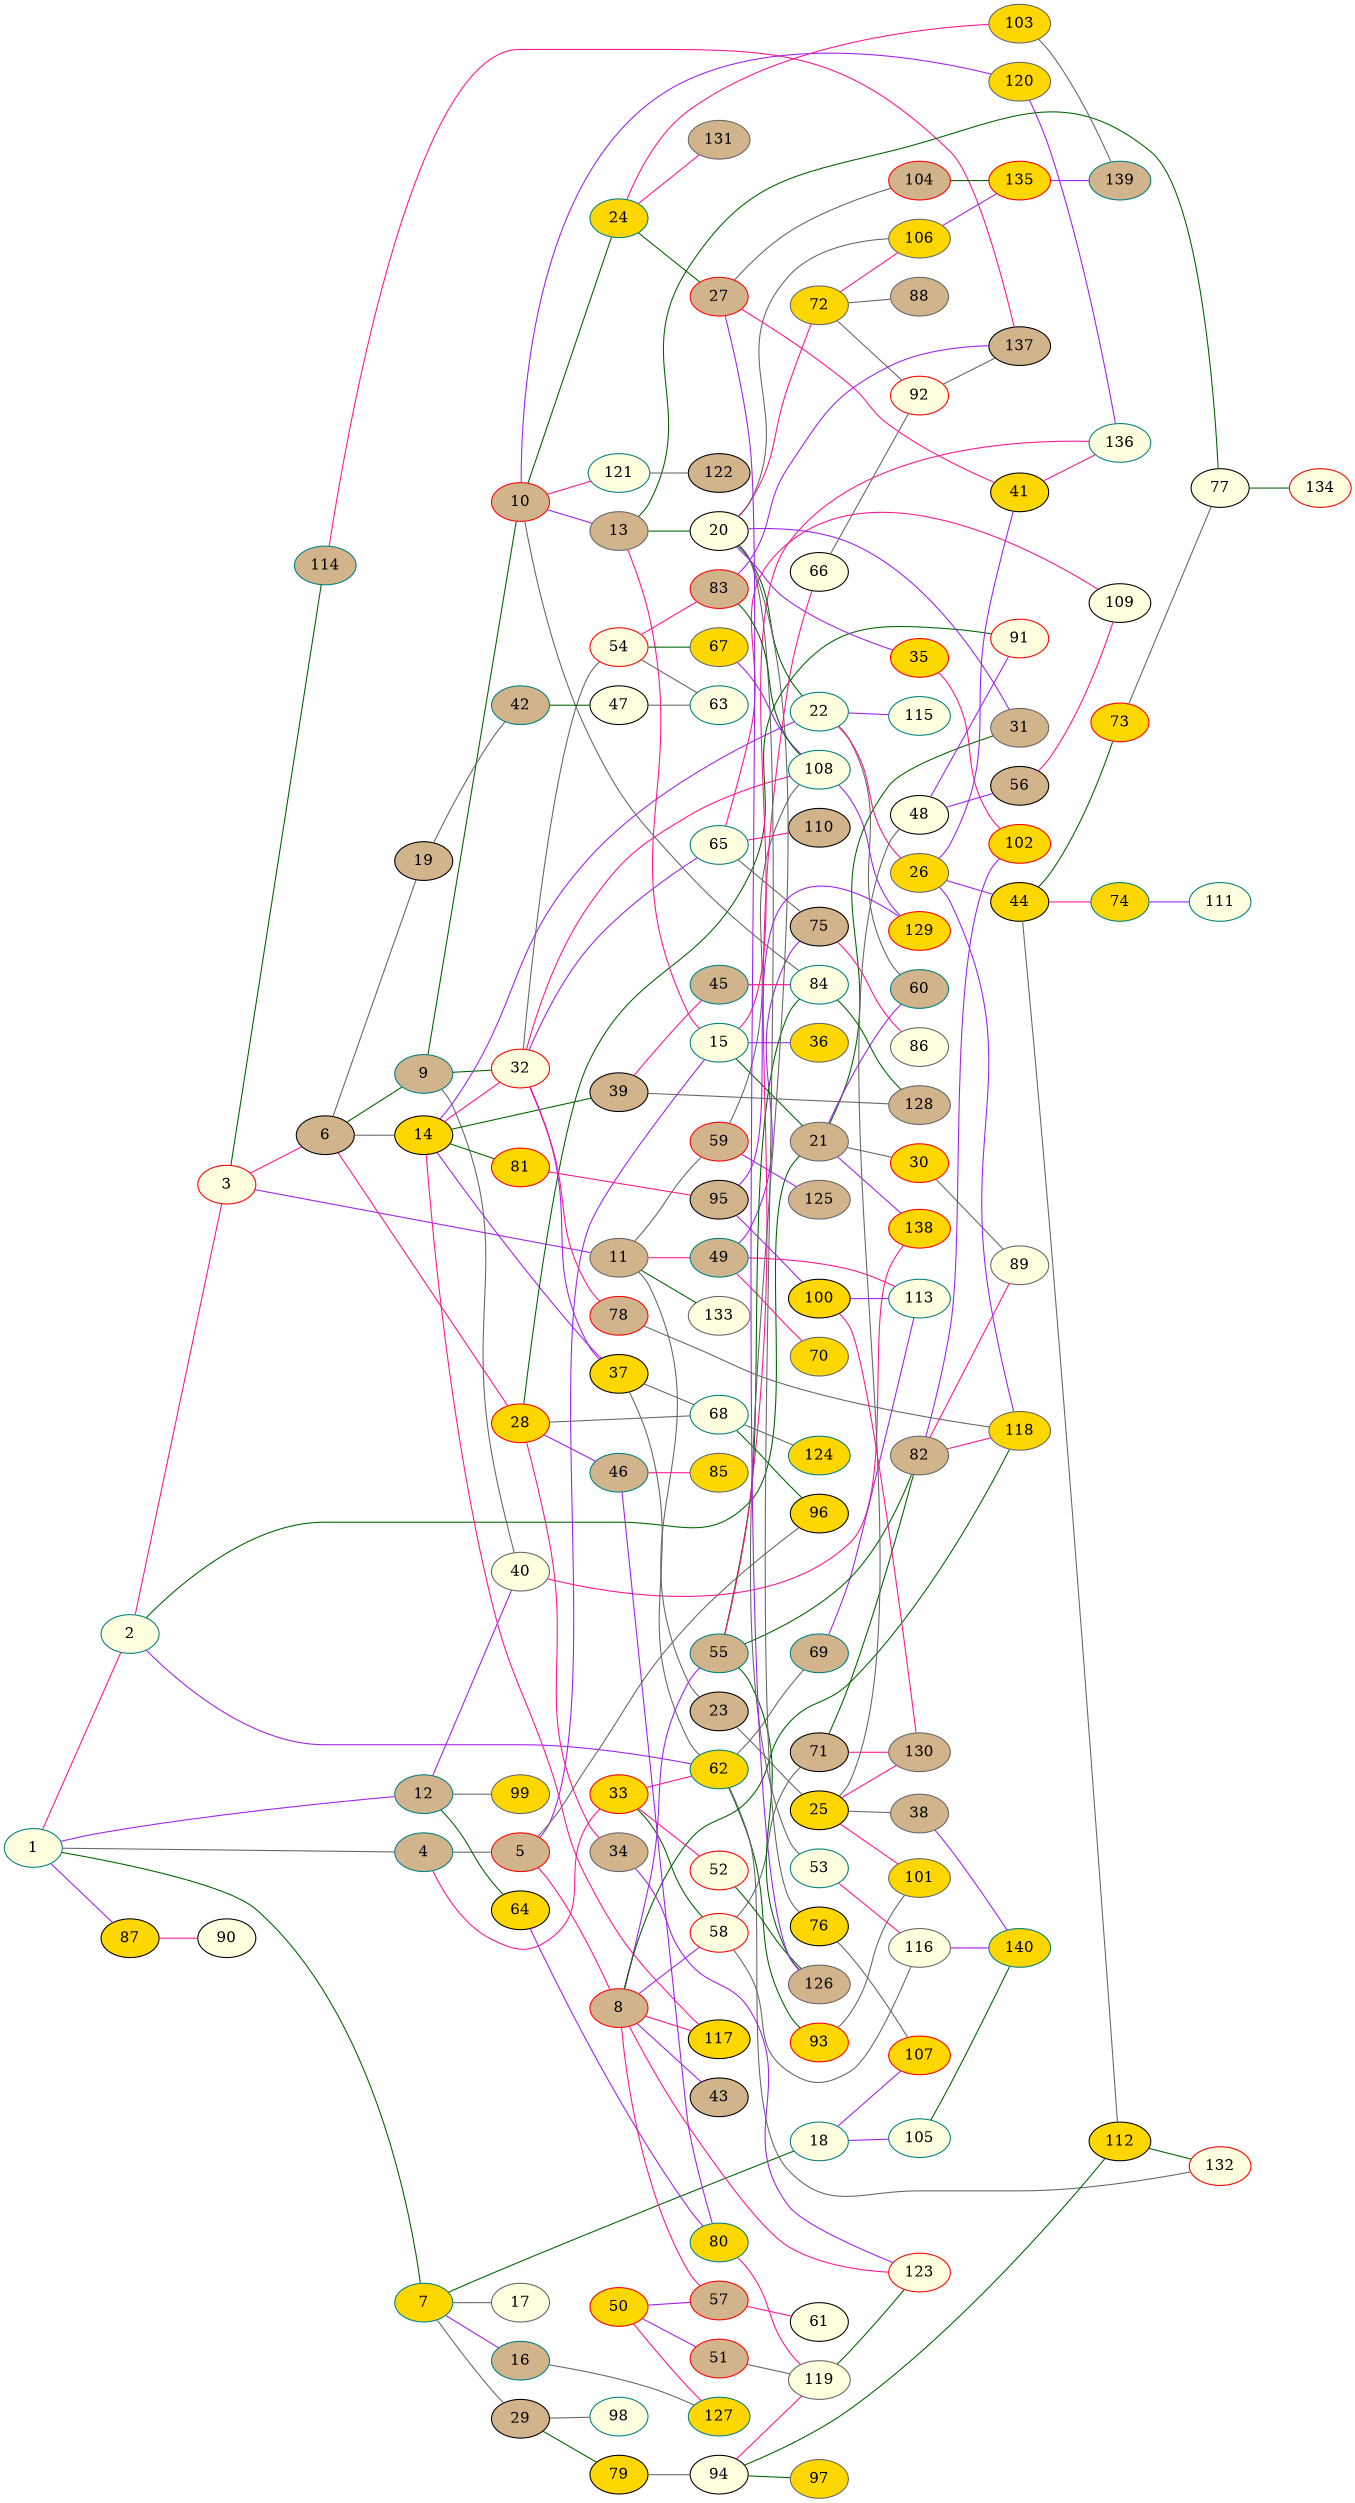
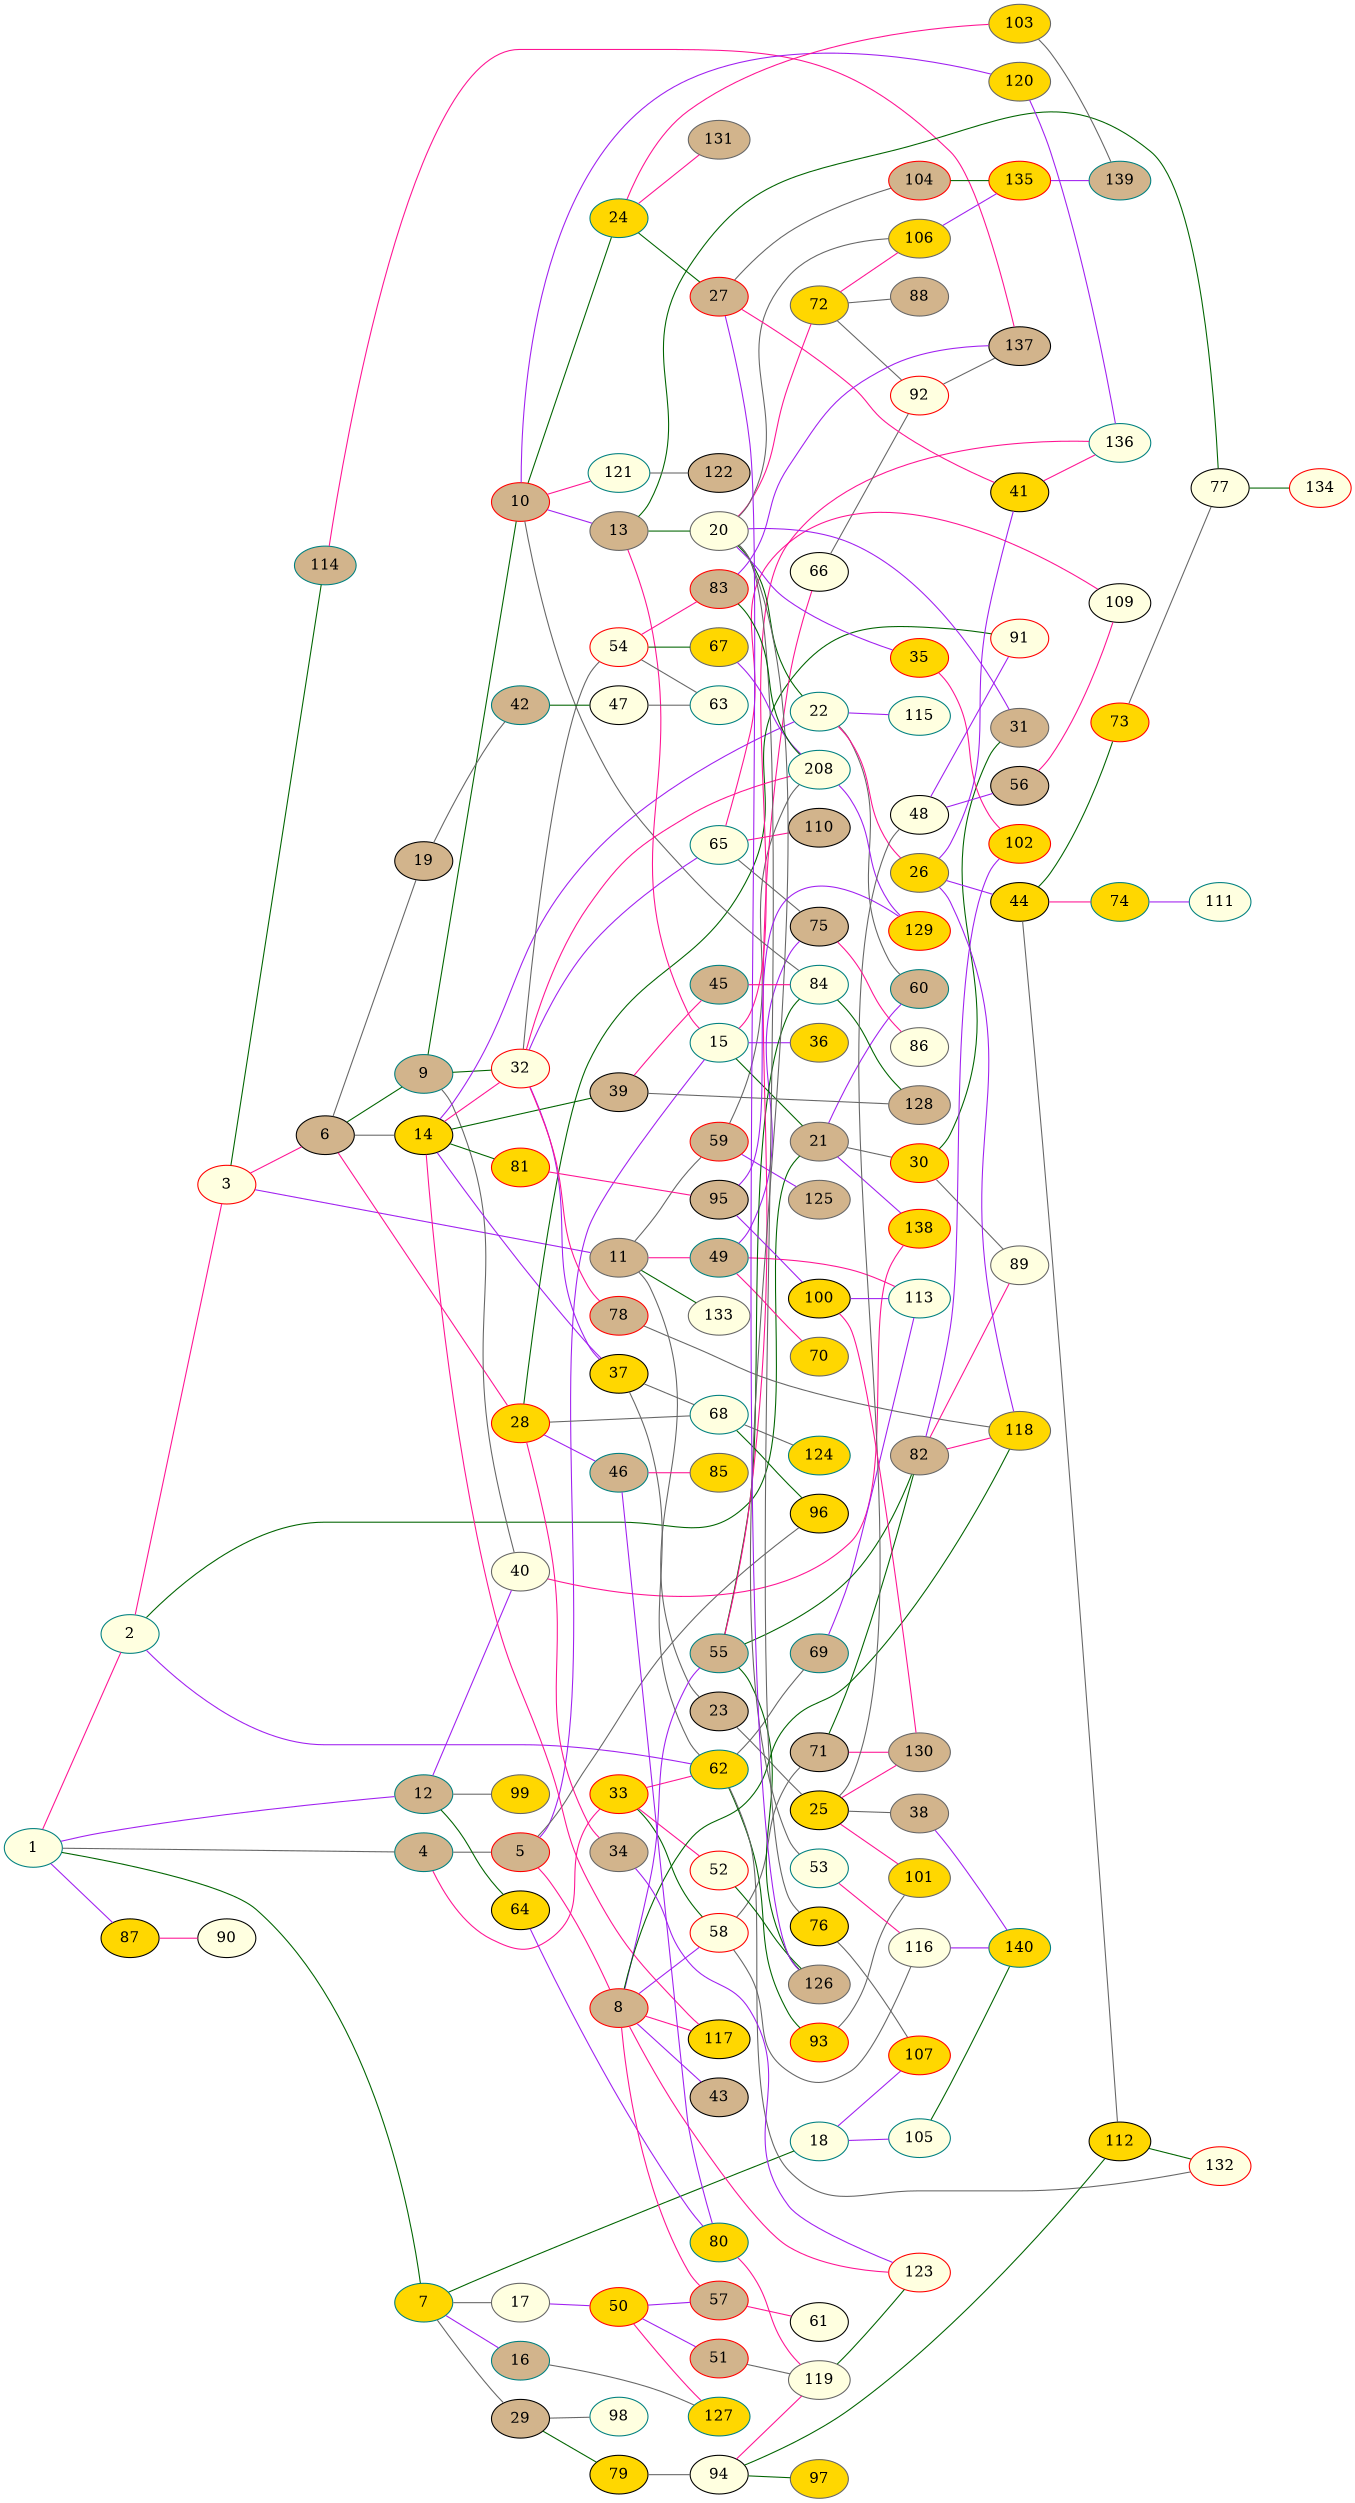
(719, 531) -> (719, 531)
(819, 770) -> (819, 770)
(853, 906) -> (967, 924)
none -> (570, 2305)
